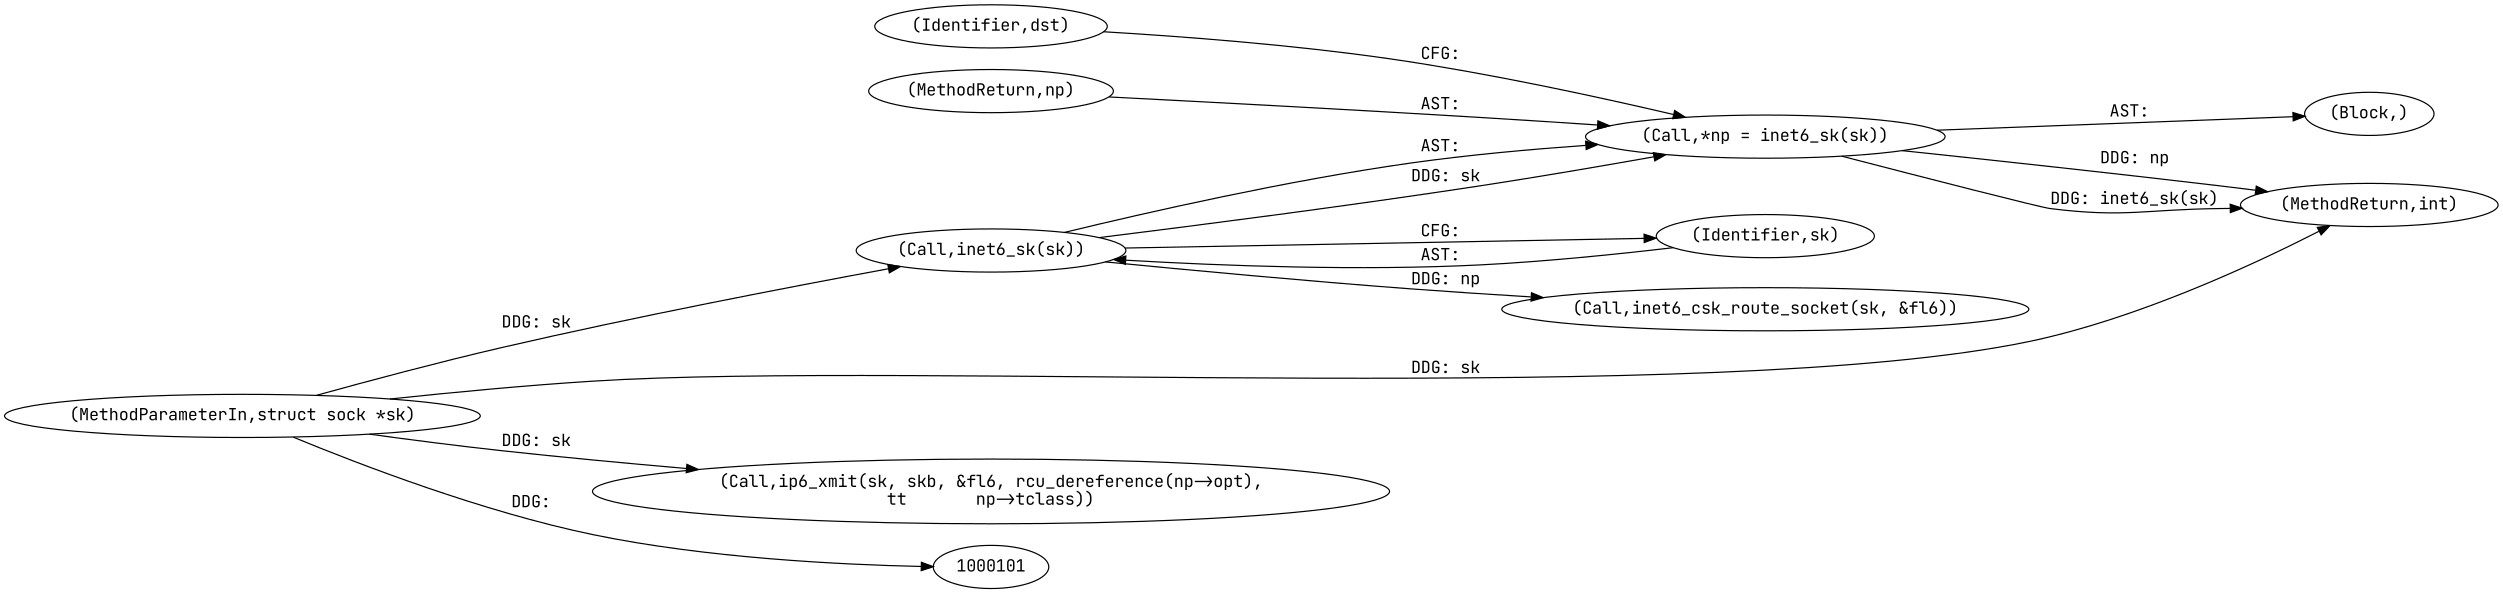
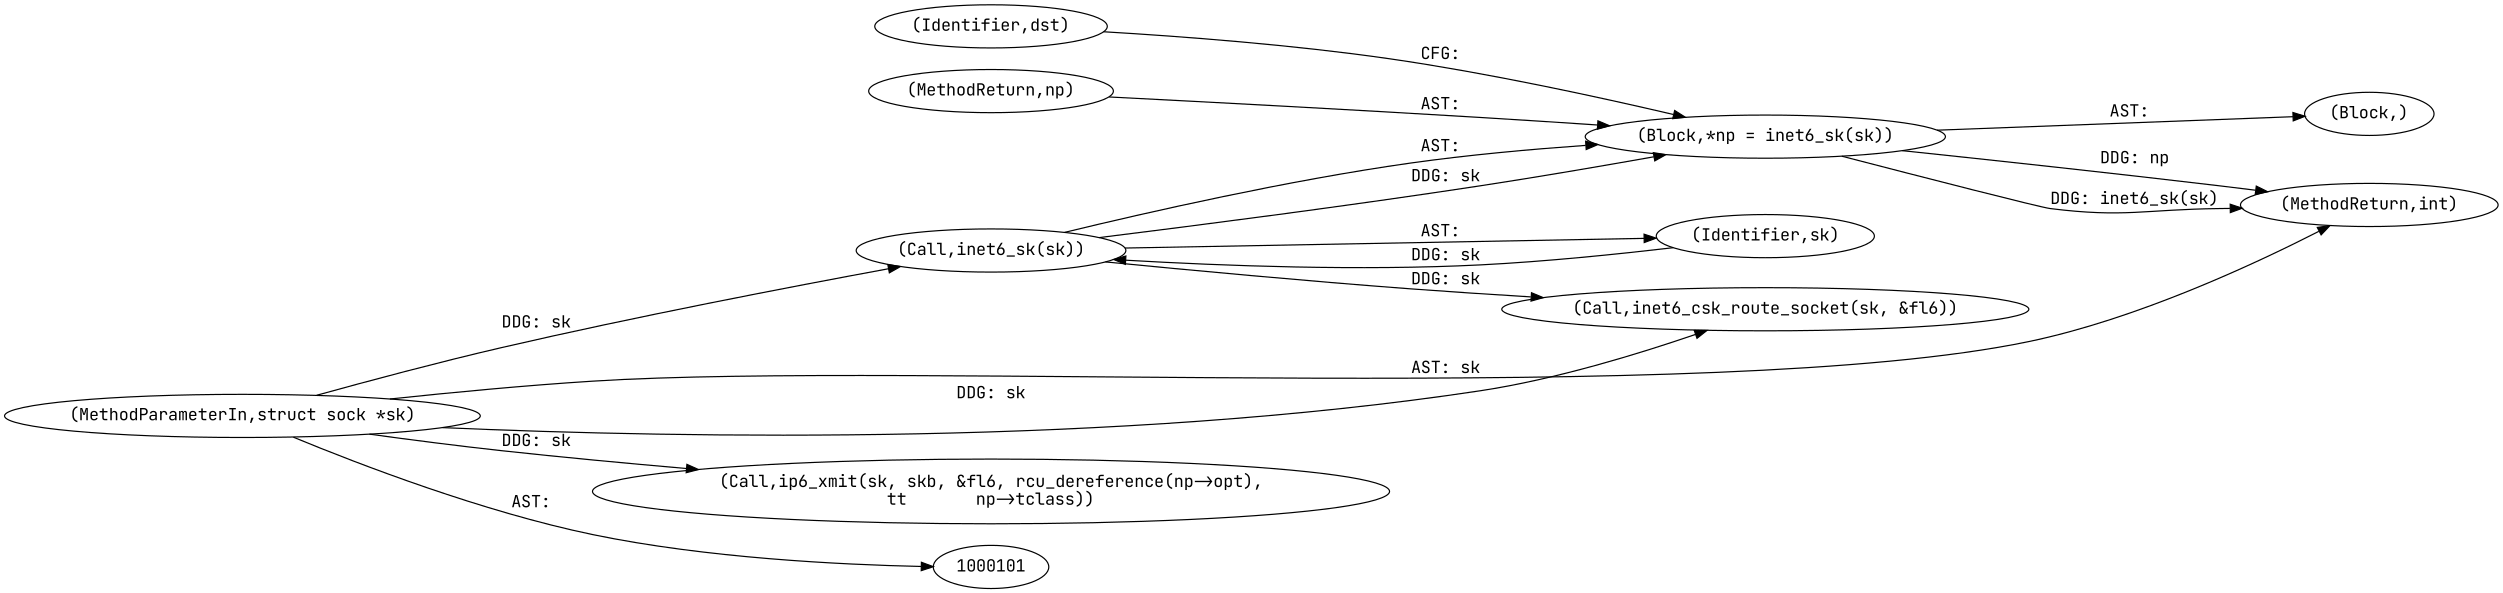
(1765, 137) -> (1765, 137)
(1446, 232) -> (1446, 232)
(1446, 256) -> (1446, 256)
(1446, 280) -> (1446, 280)
(1446, 369) -> (1446, 369)
none -> (1074, 428)
(536, 503) -> (536, 503)
